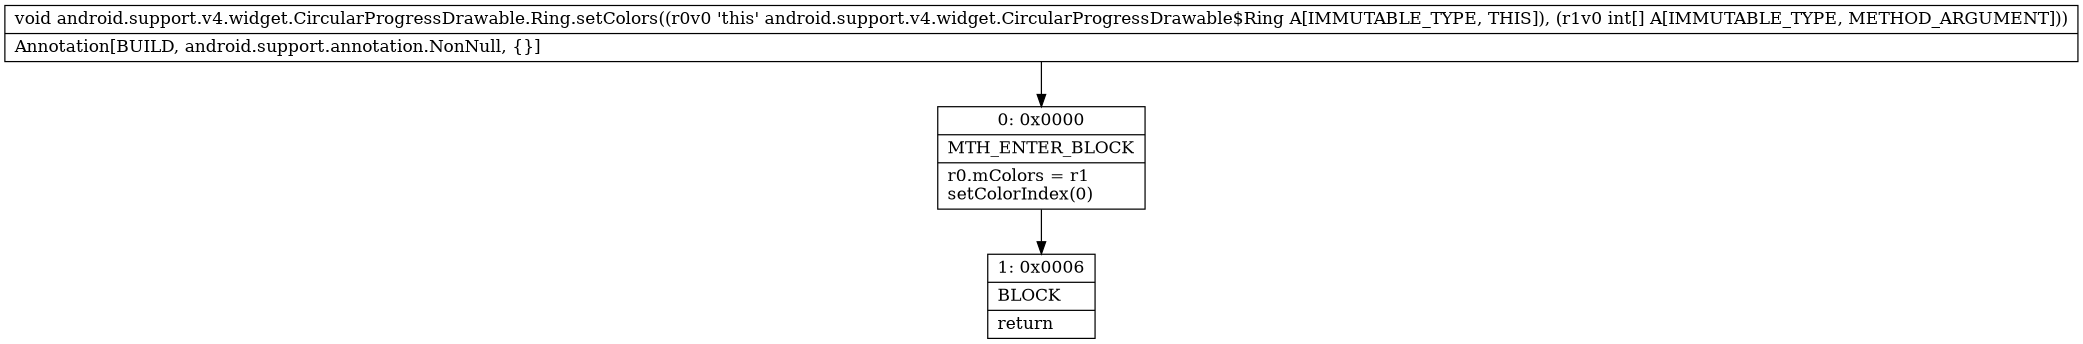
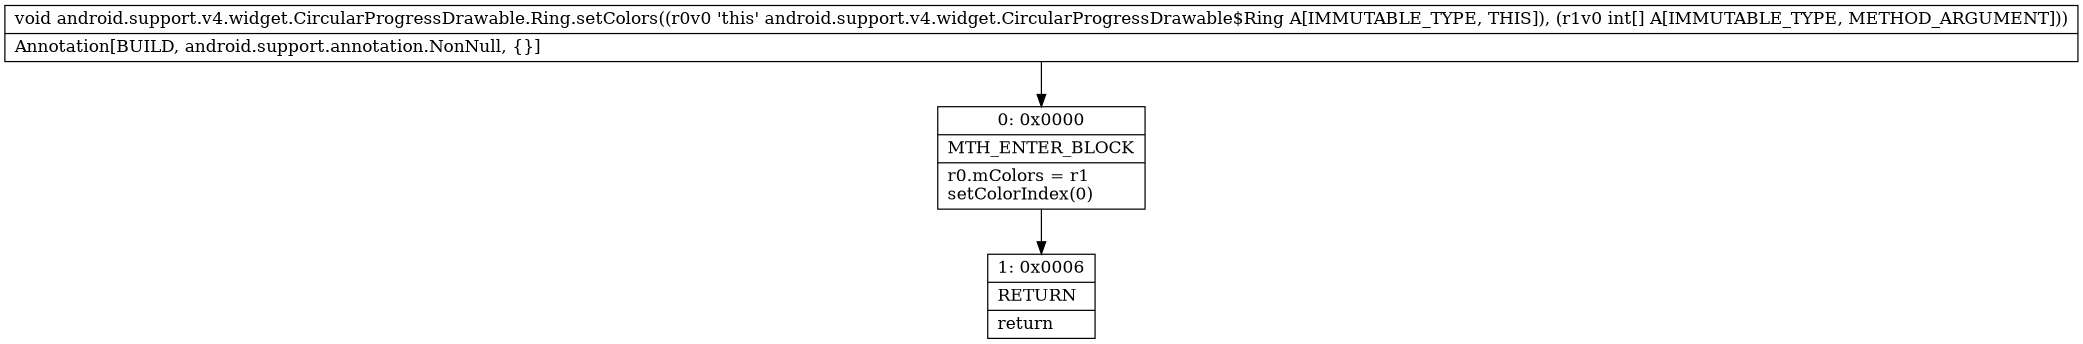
(1029, 296) -> (1037, 296)
